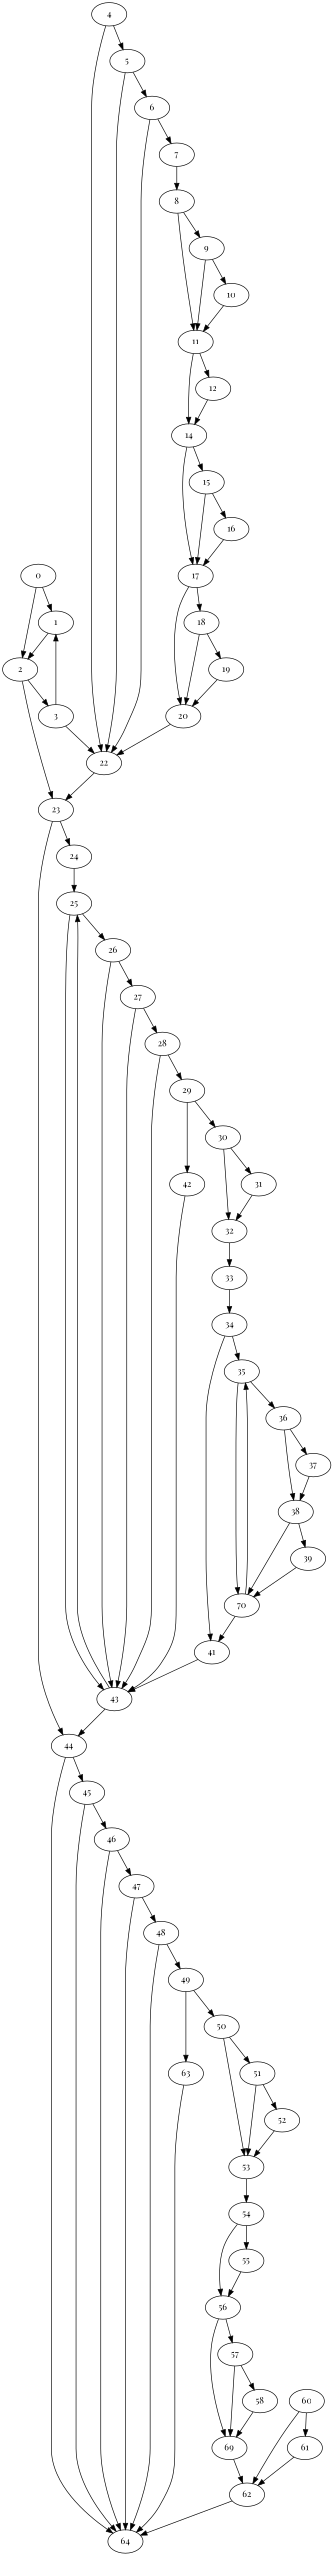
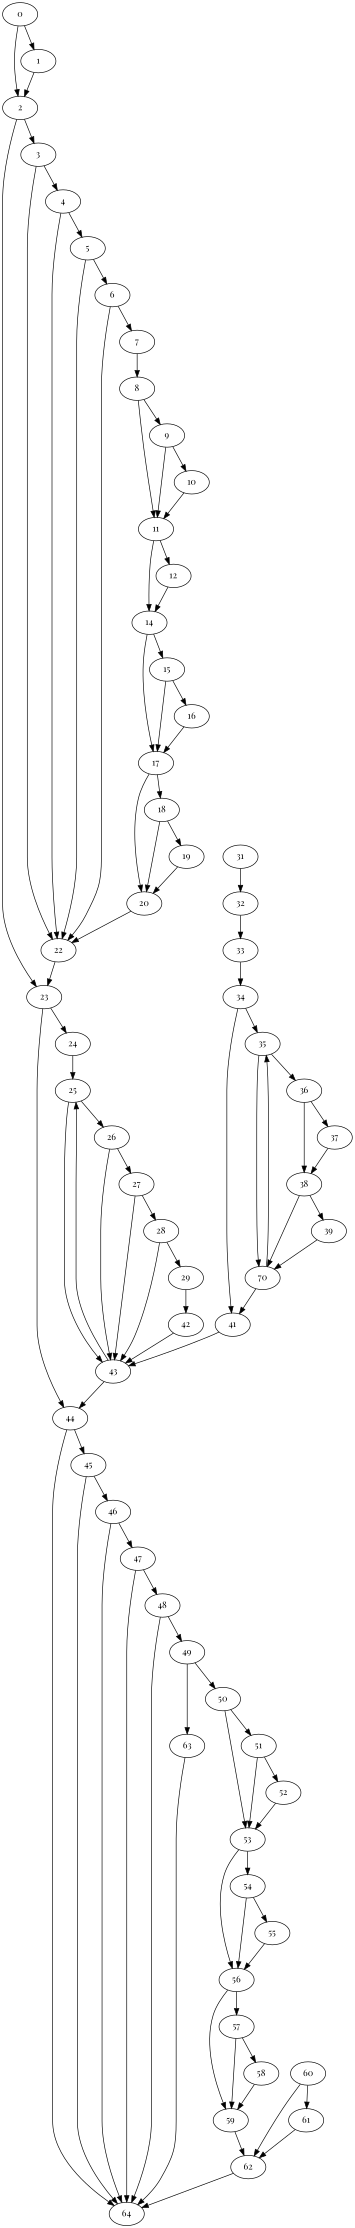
(56, 673) -> (49, 175)
(223, 1137) -> none
none -> (220, 1904)
(229, 2448) -> (231, 2120)
